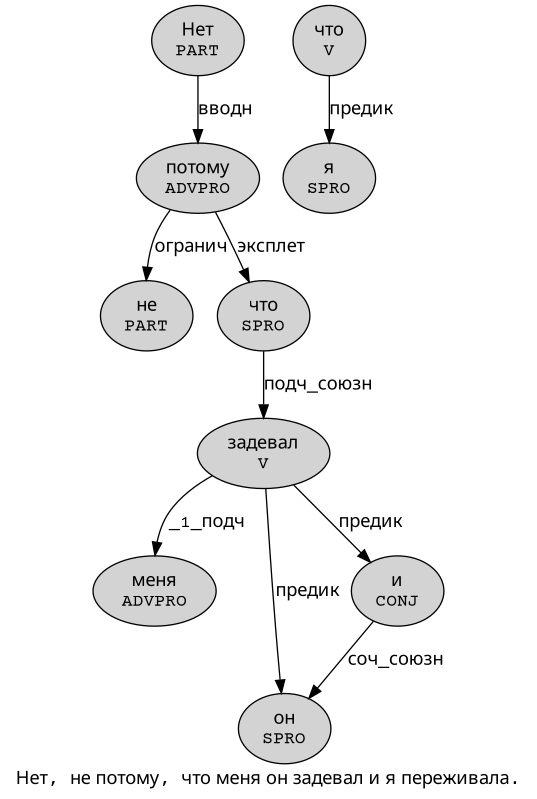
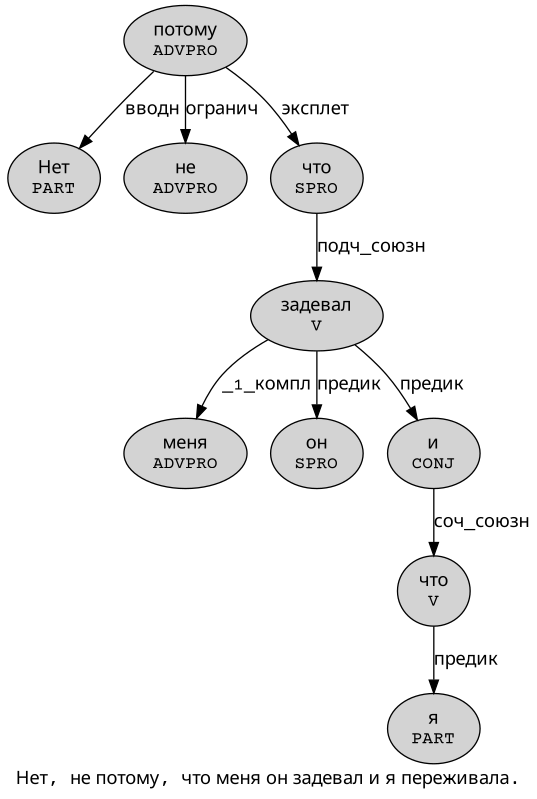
(198, 103) -> (120, 104)
(329, 178) -> (434, 729)
(147, 316) -> (185, 178)
(207, 522) -> (267, 385)
(345, 655) -> (434, 515)
